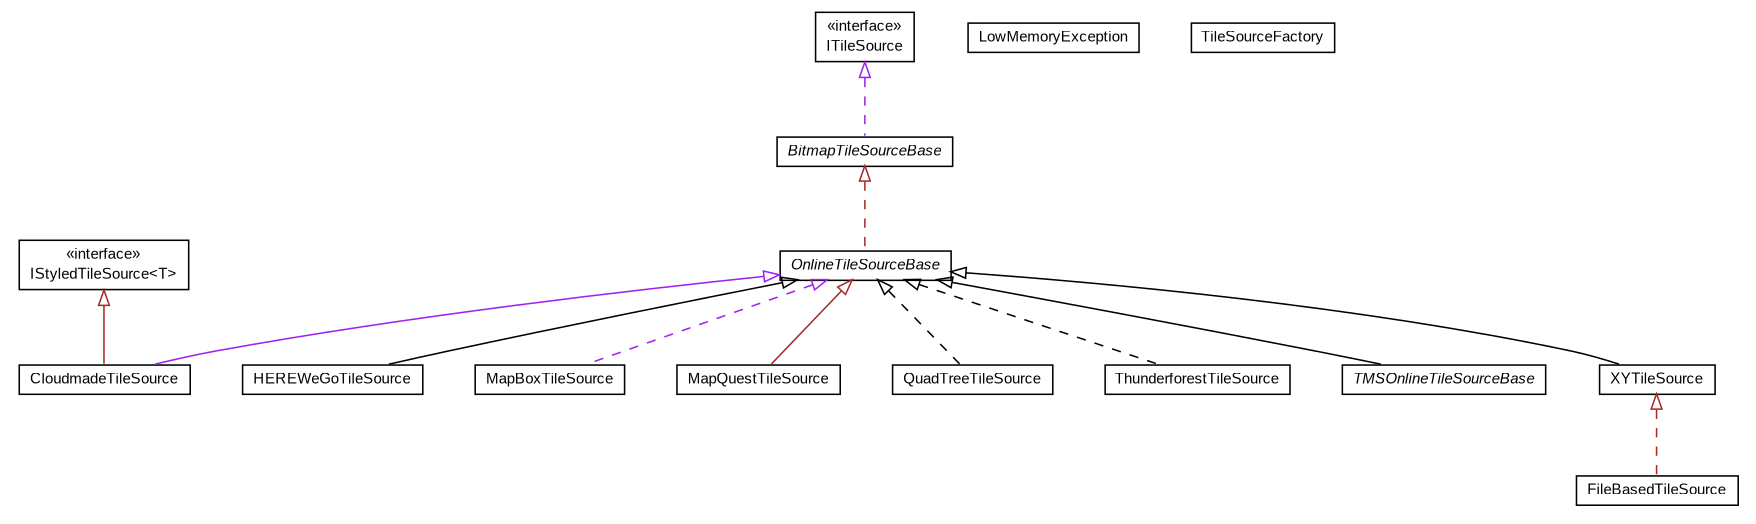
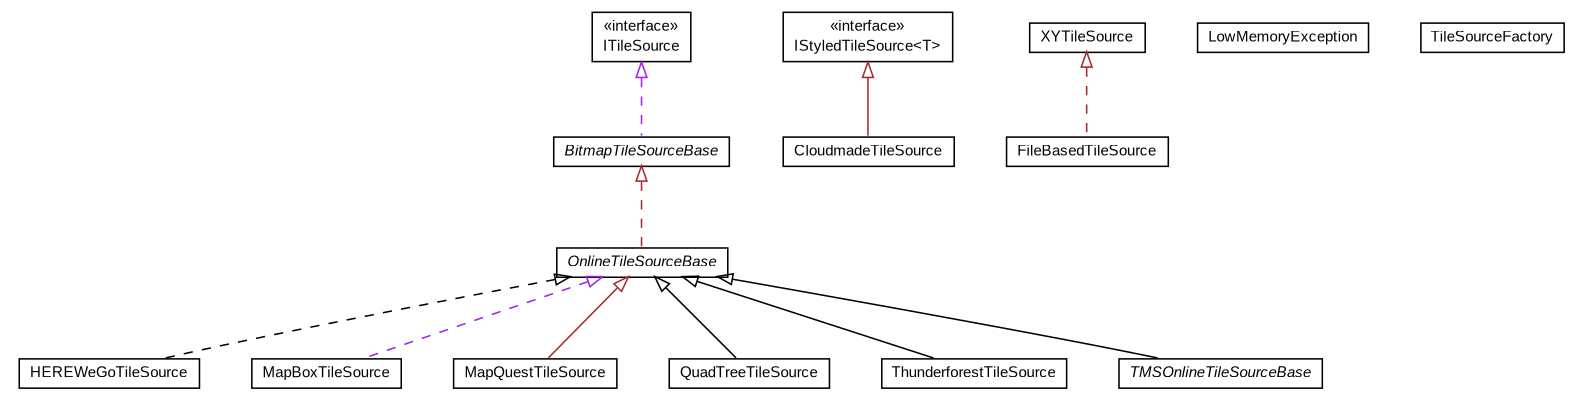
(1294, 306) -> none
(458, 313) -> none
(585, 322) -> (360, 317)
(1039, 324) -> (815, 320)
(924, 328) -> (701, 323)
